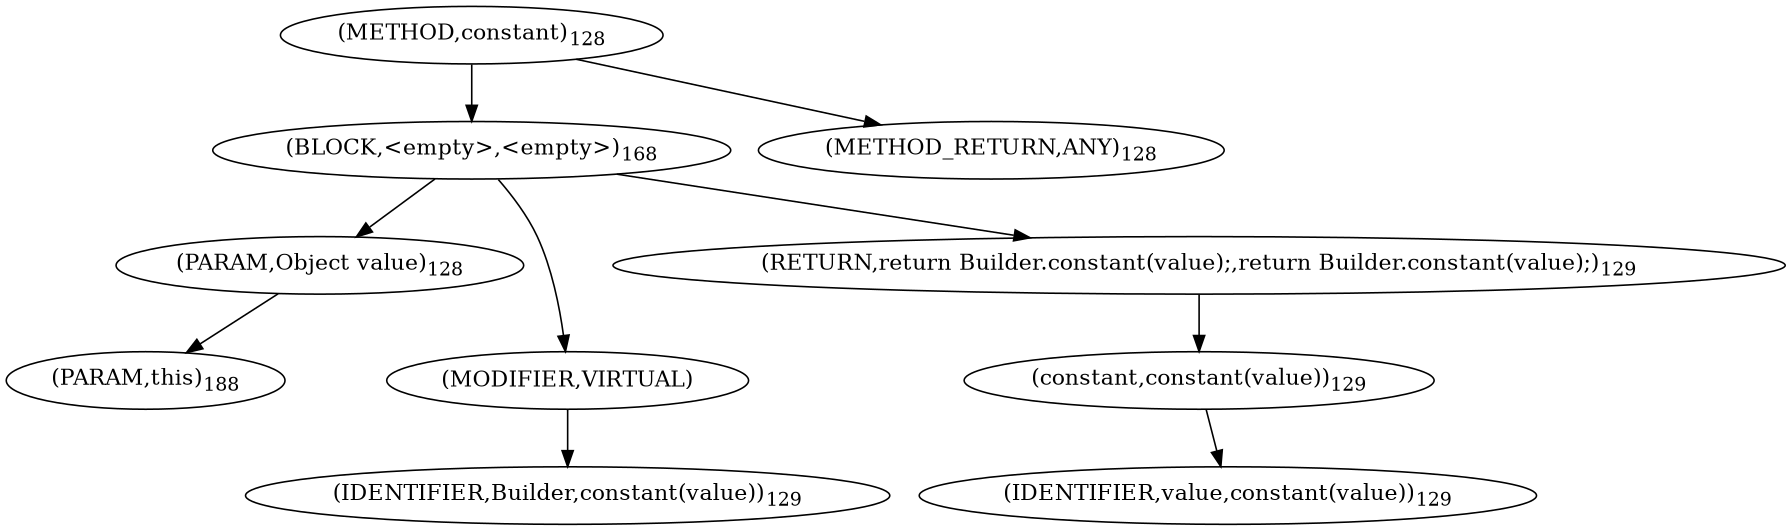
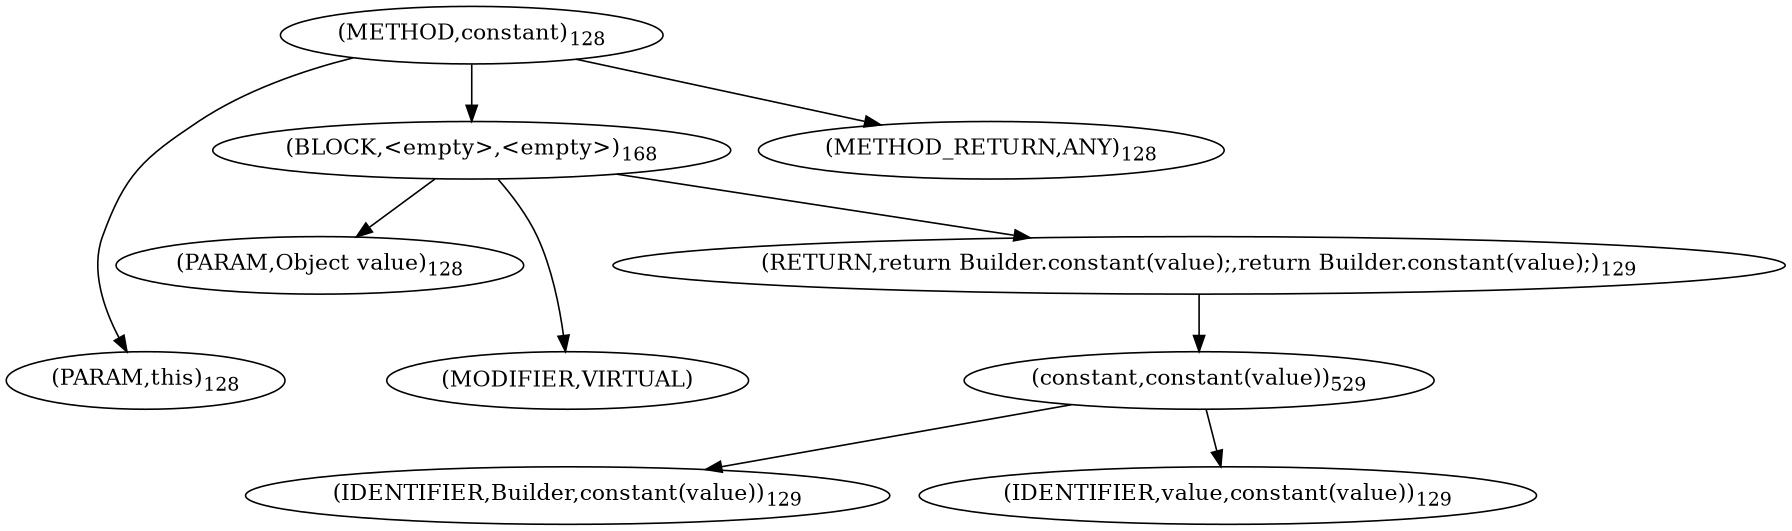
(239, 319) -> (161, 148)
(222, 378) -> (222, 378)
(1349, 378) -> (1349, 378)
(568, 430) -> (897, 436)
